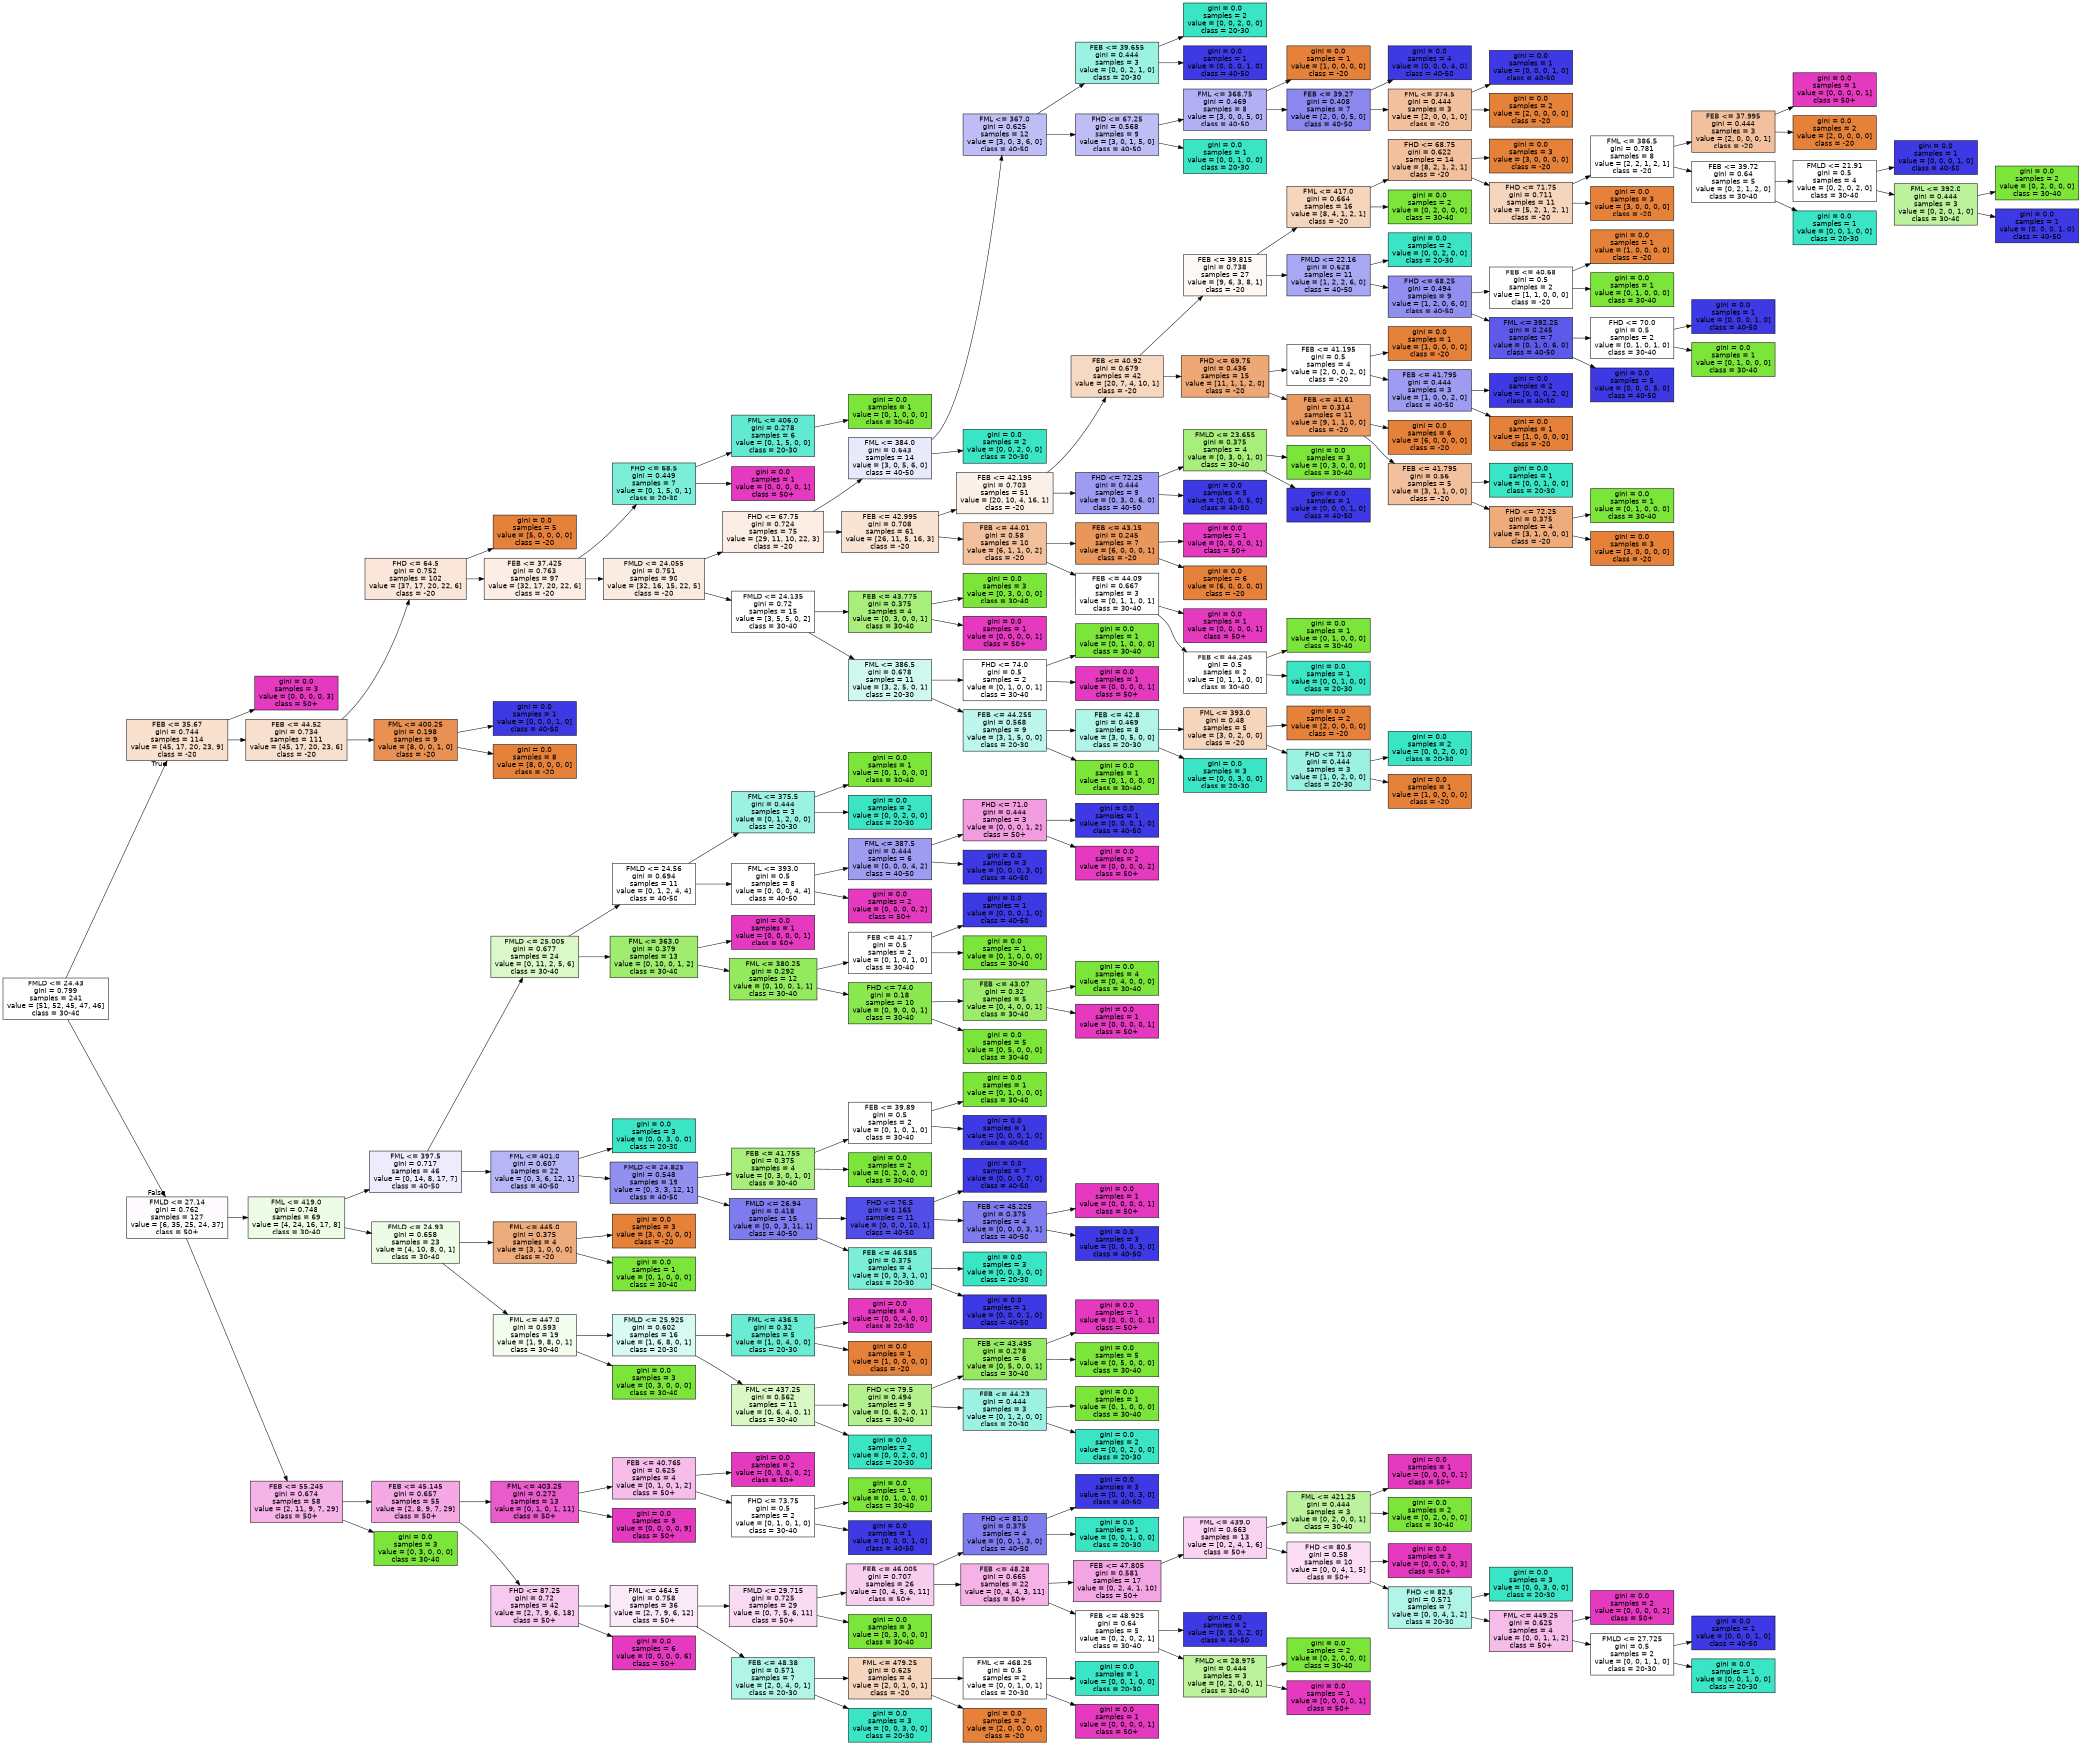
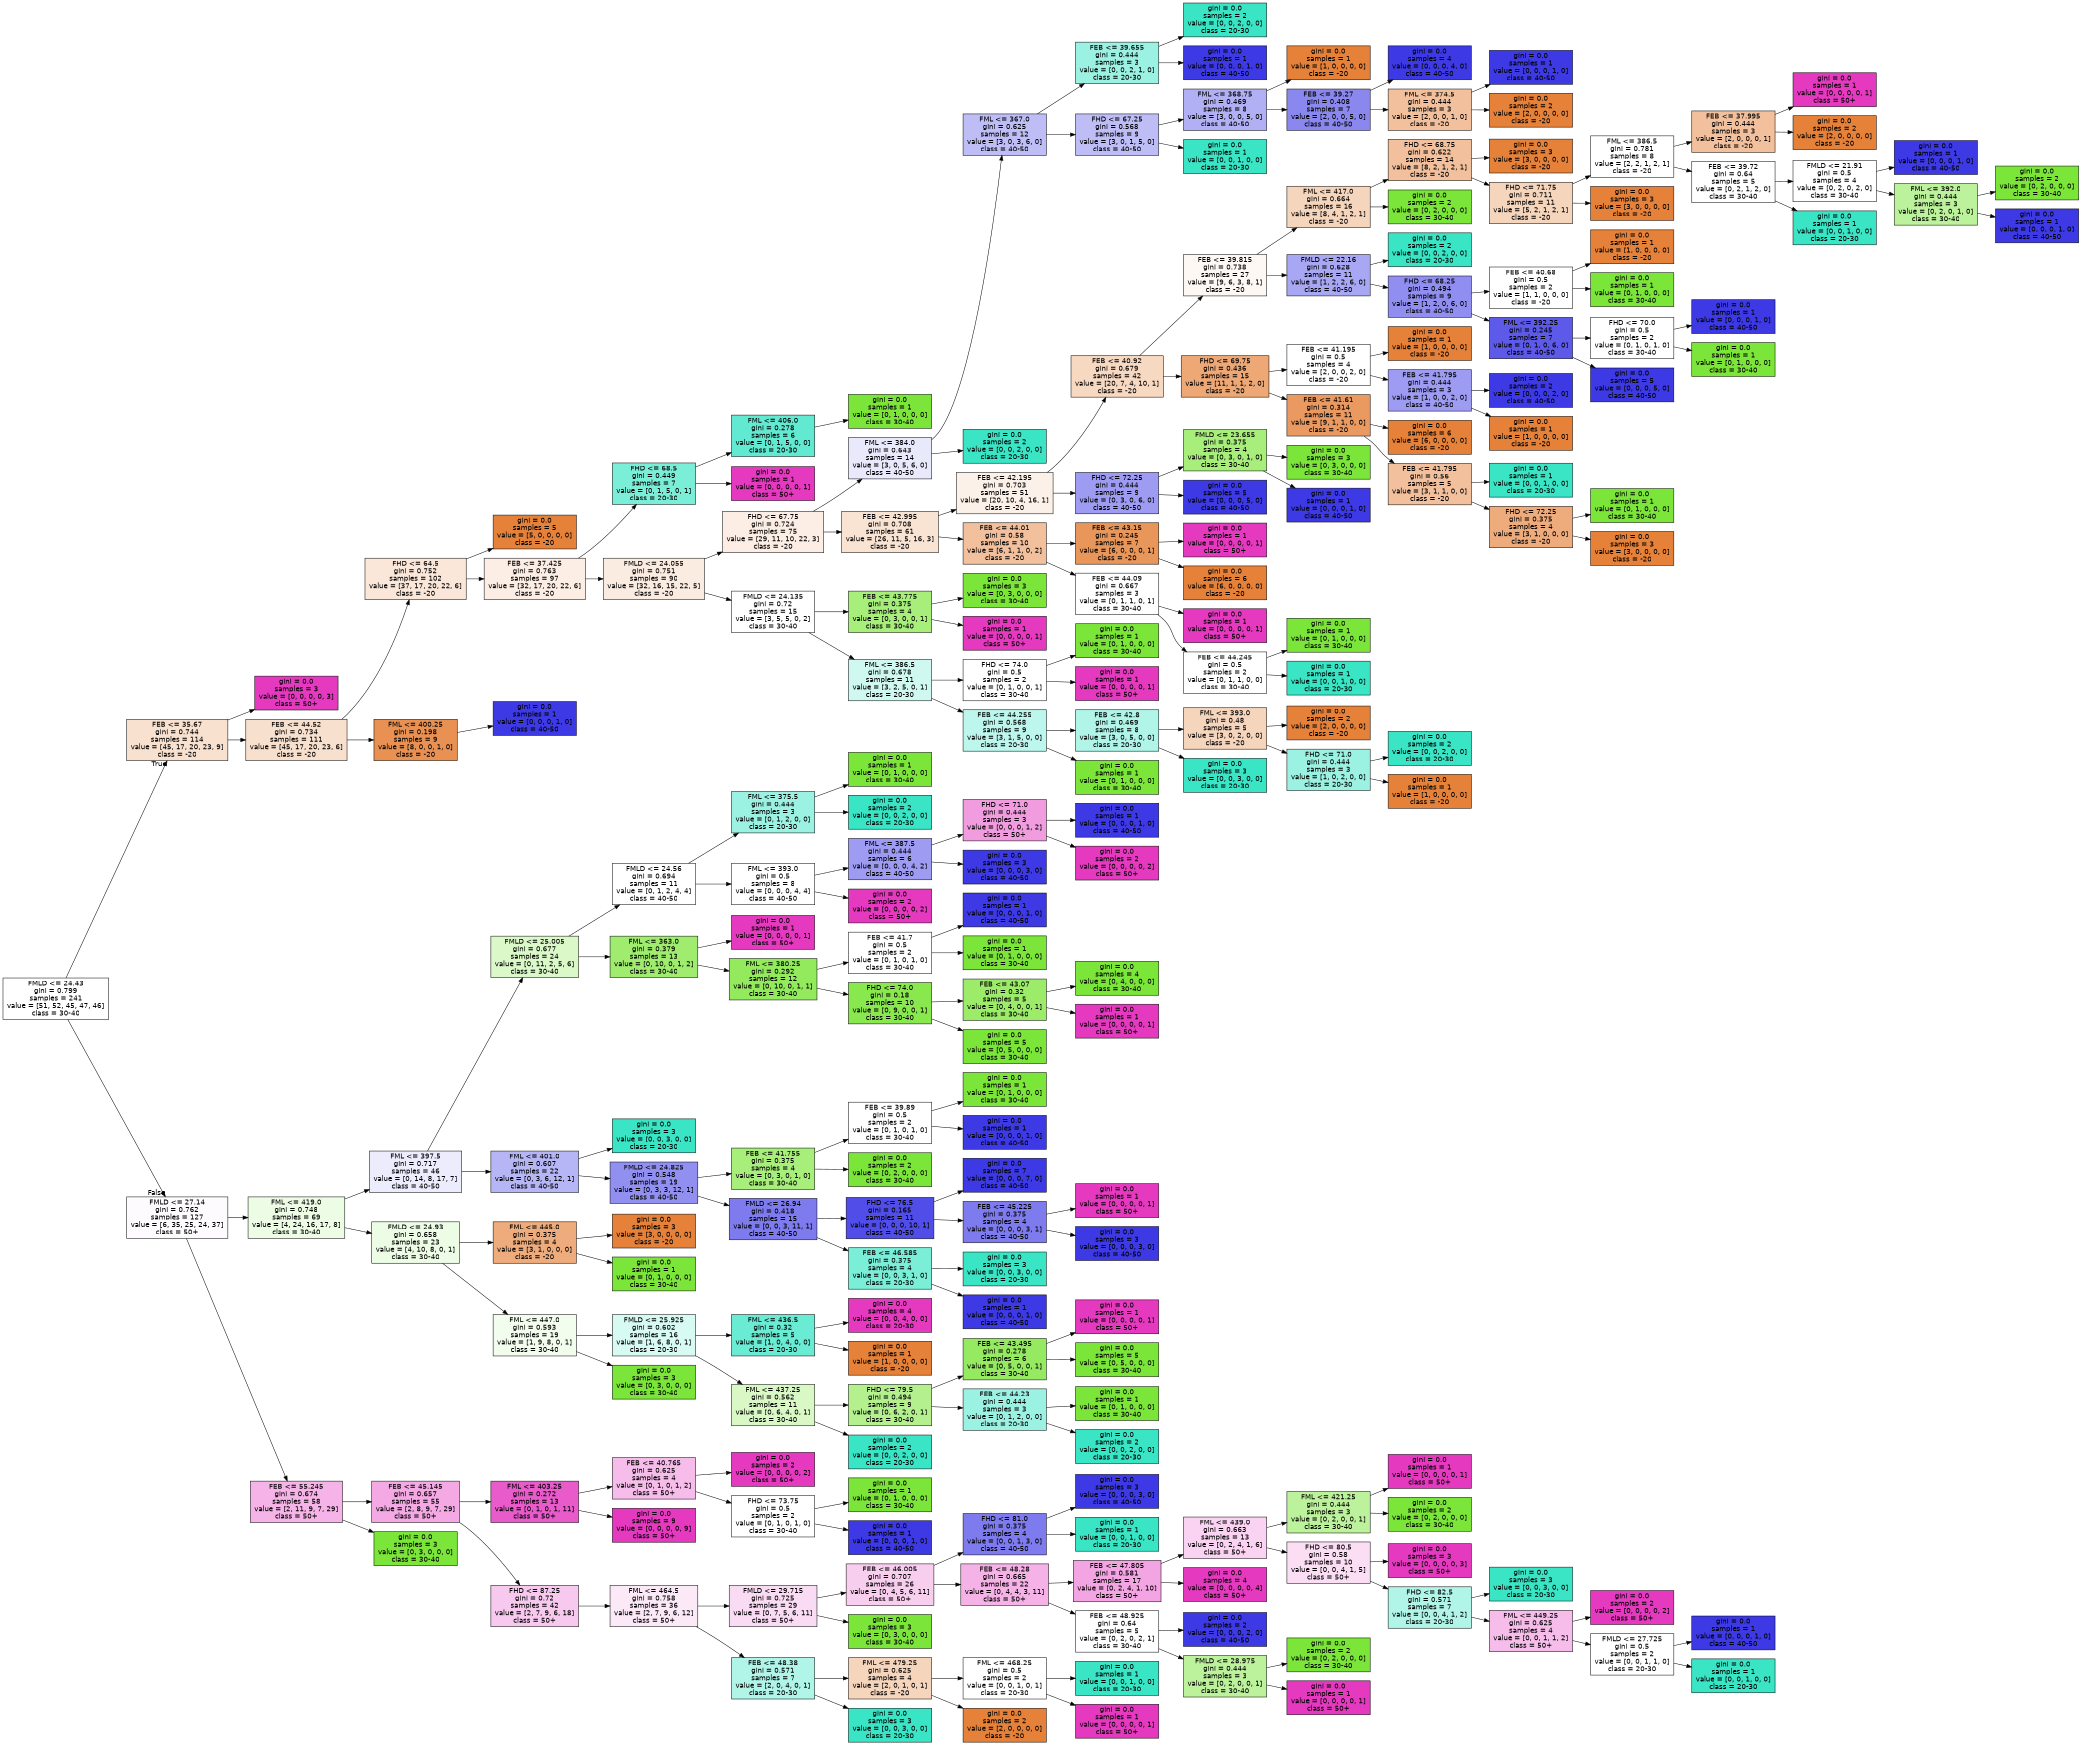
(535, 761) -> none
none -> (1225, 1585)
(654, 1653) -> none
